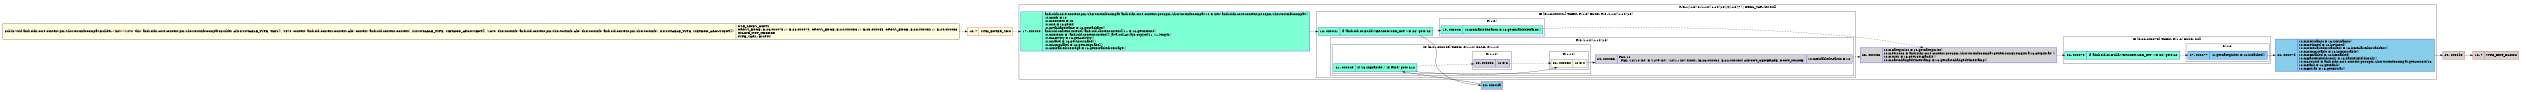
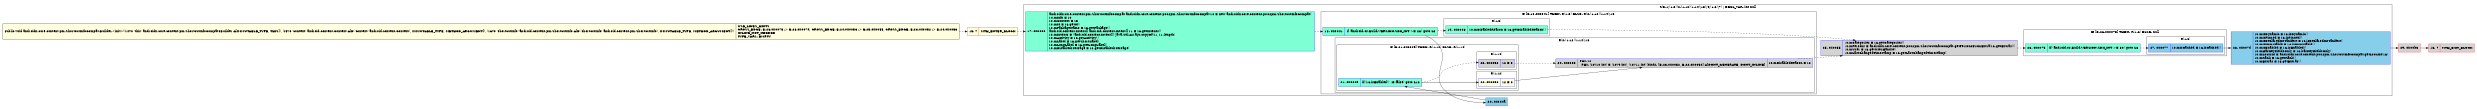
(996, 31) -> (998, 31)
(2239, 55) -> (2197, 48)
(1529, 63) -> (1534, 63)
